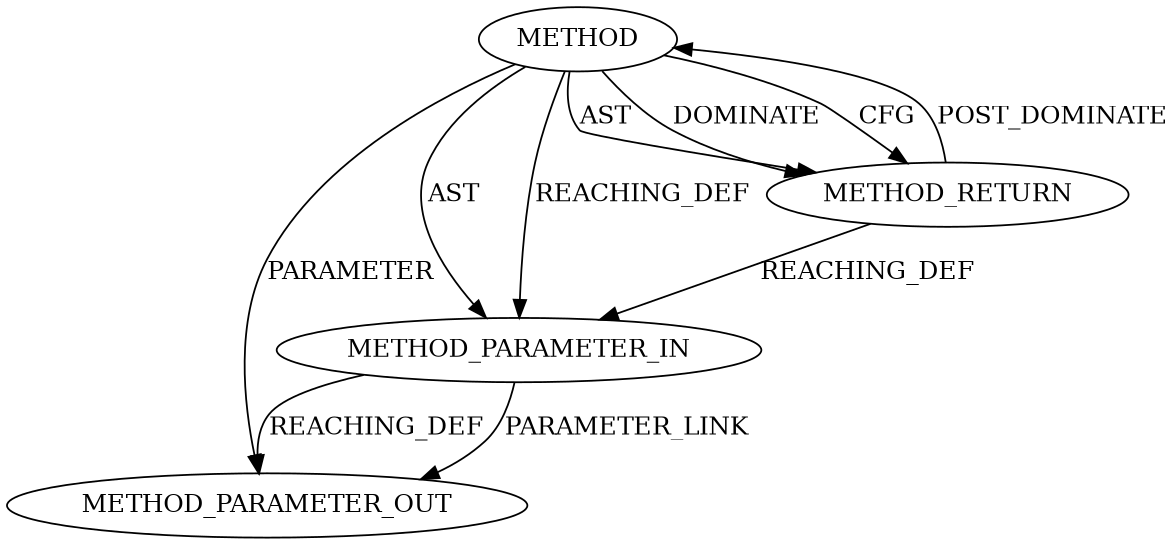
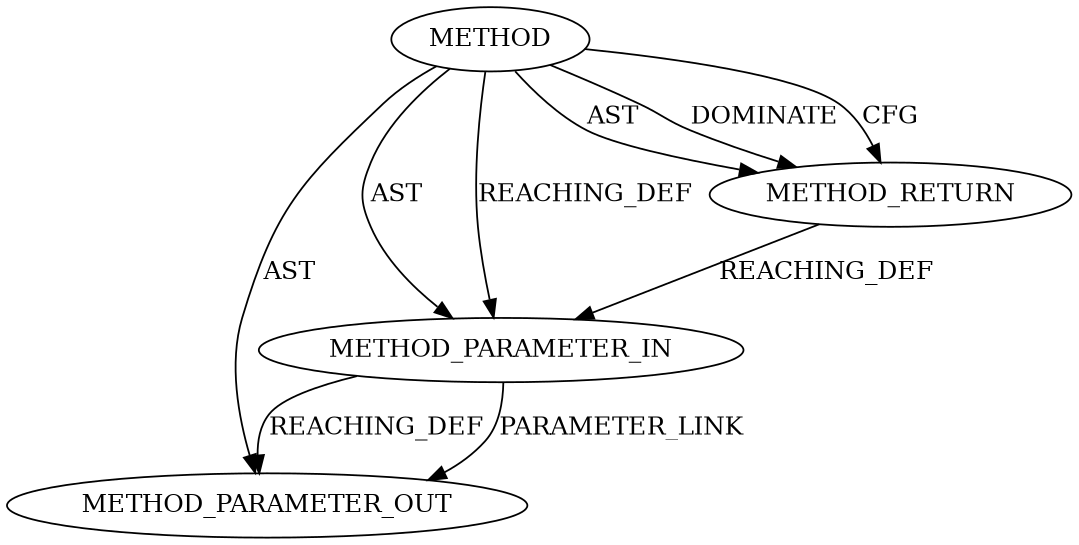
(841, 72) -> none
(351, 272) -> (290, 272)
